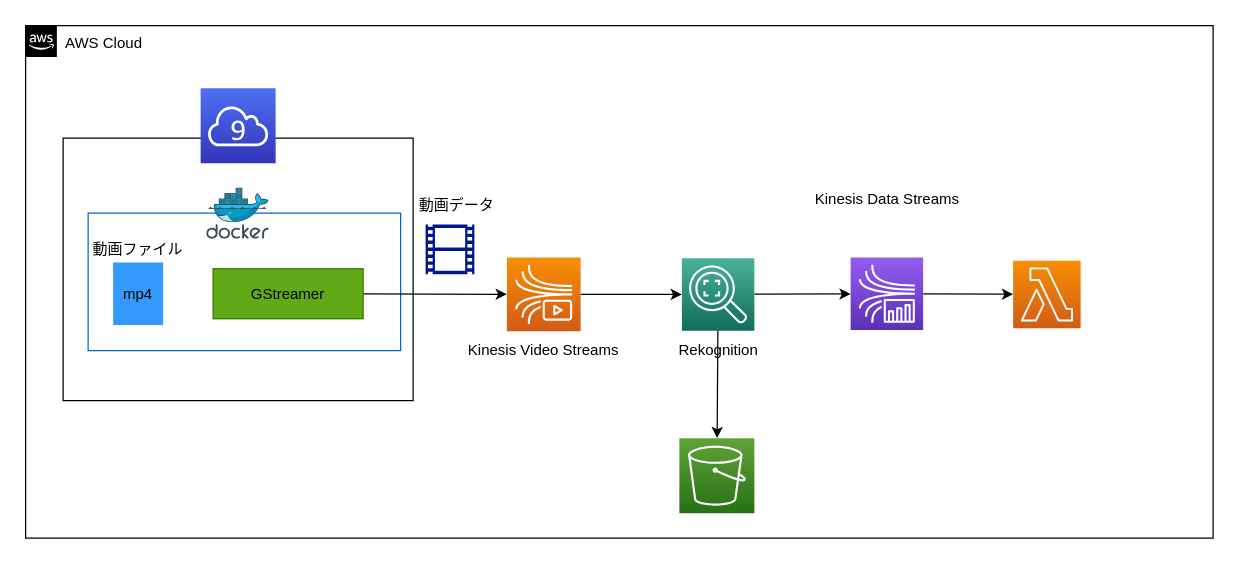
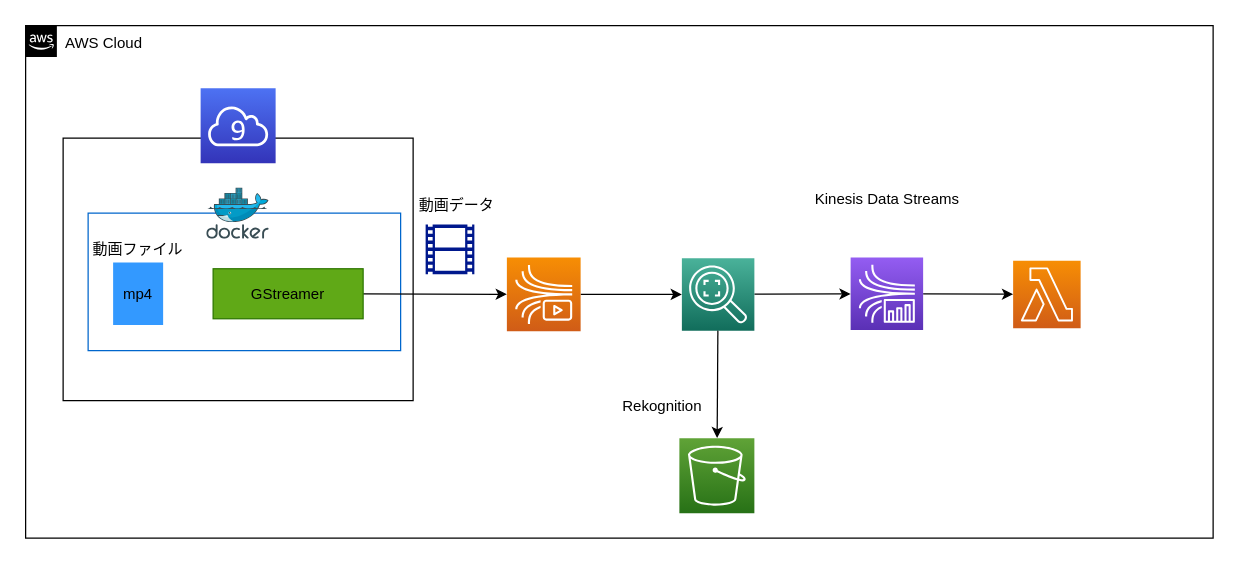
(544, 350) -> none
(718, 350) -> (662, 406)
